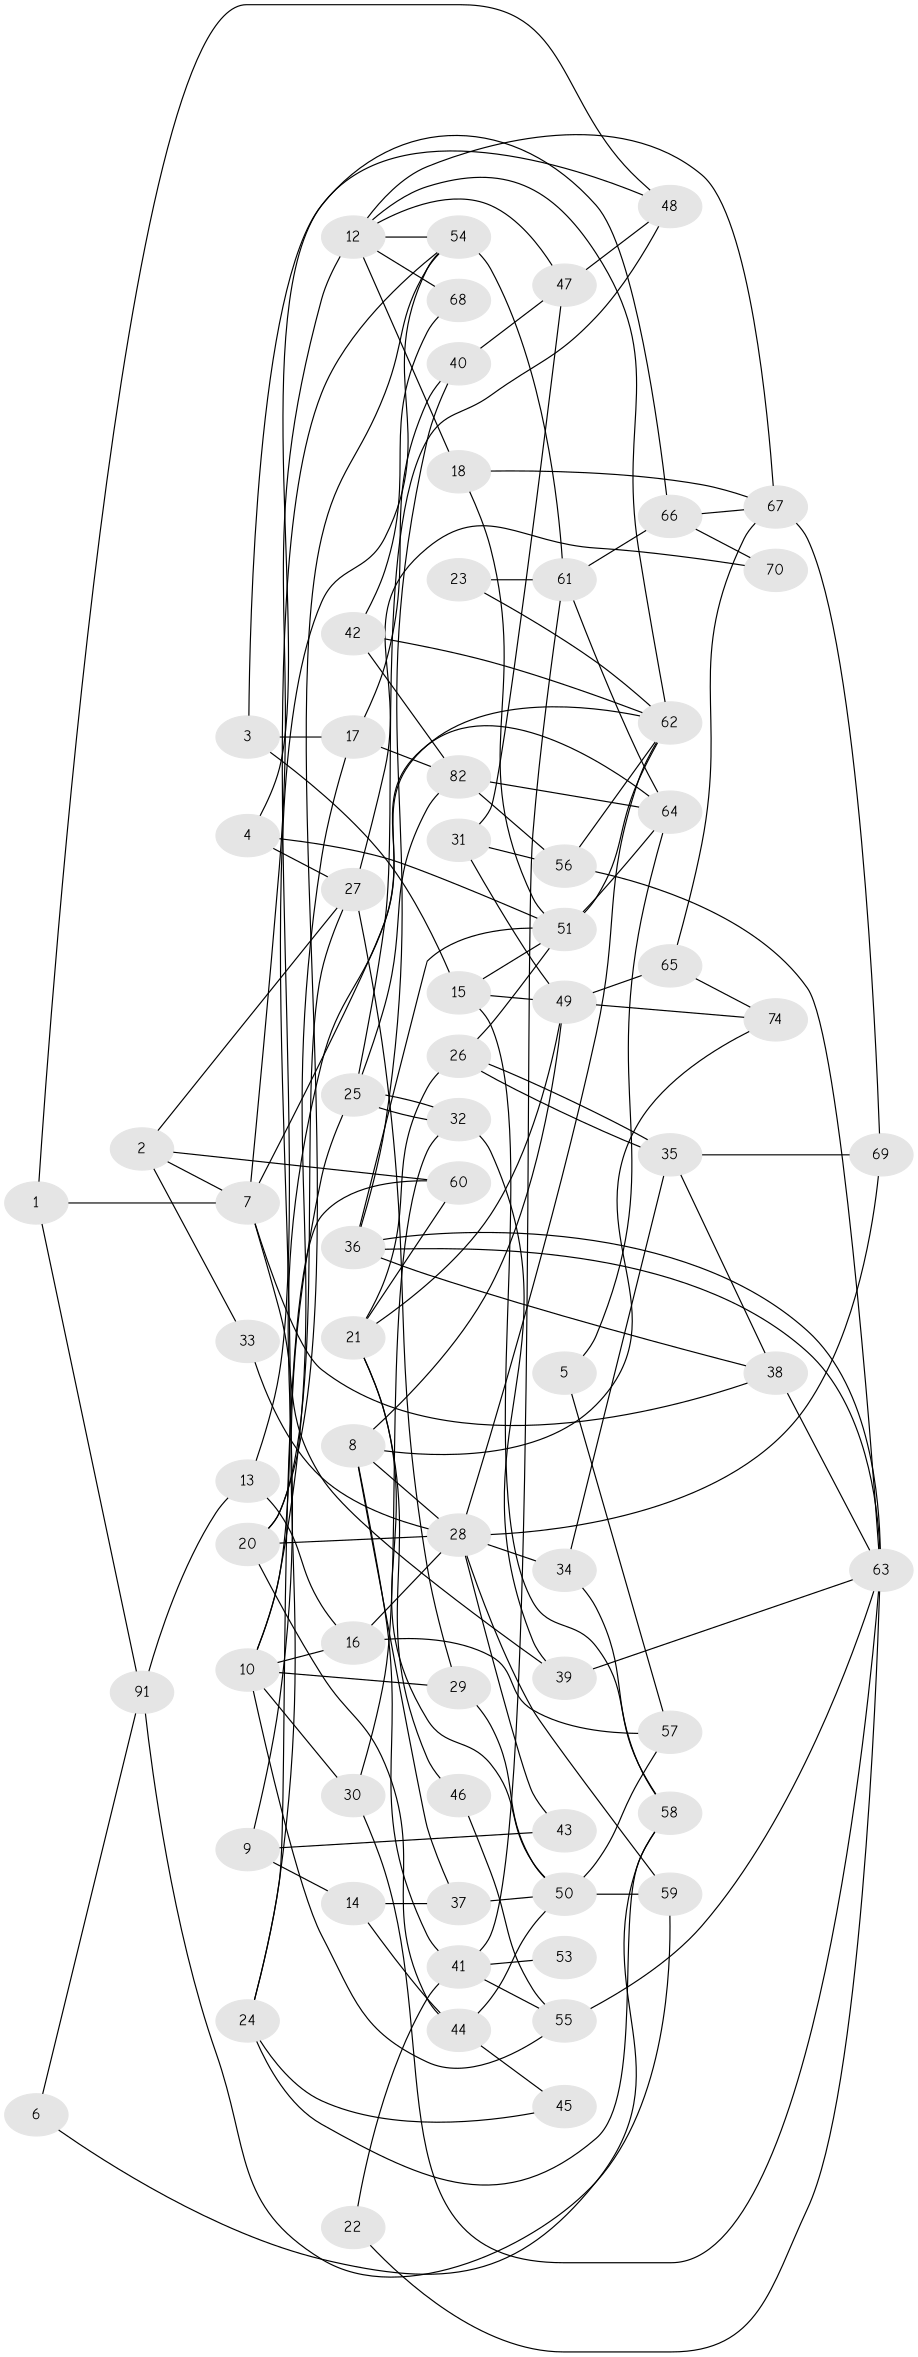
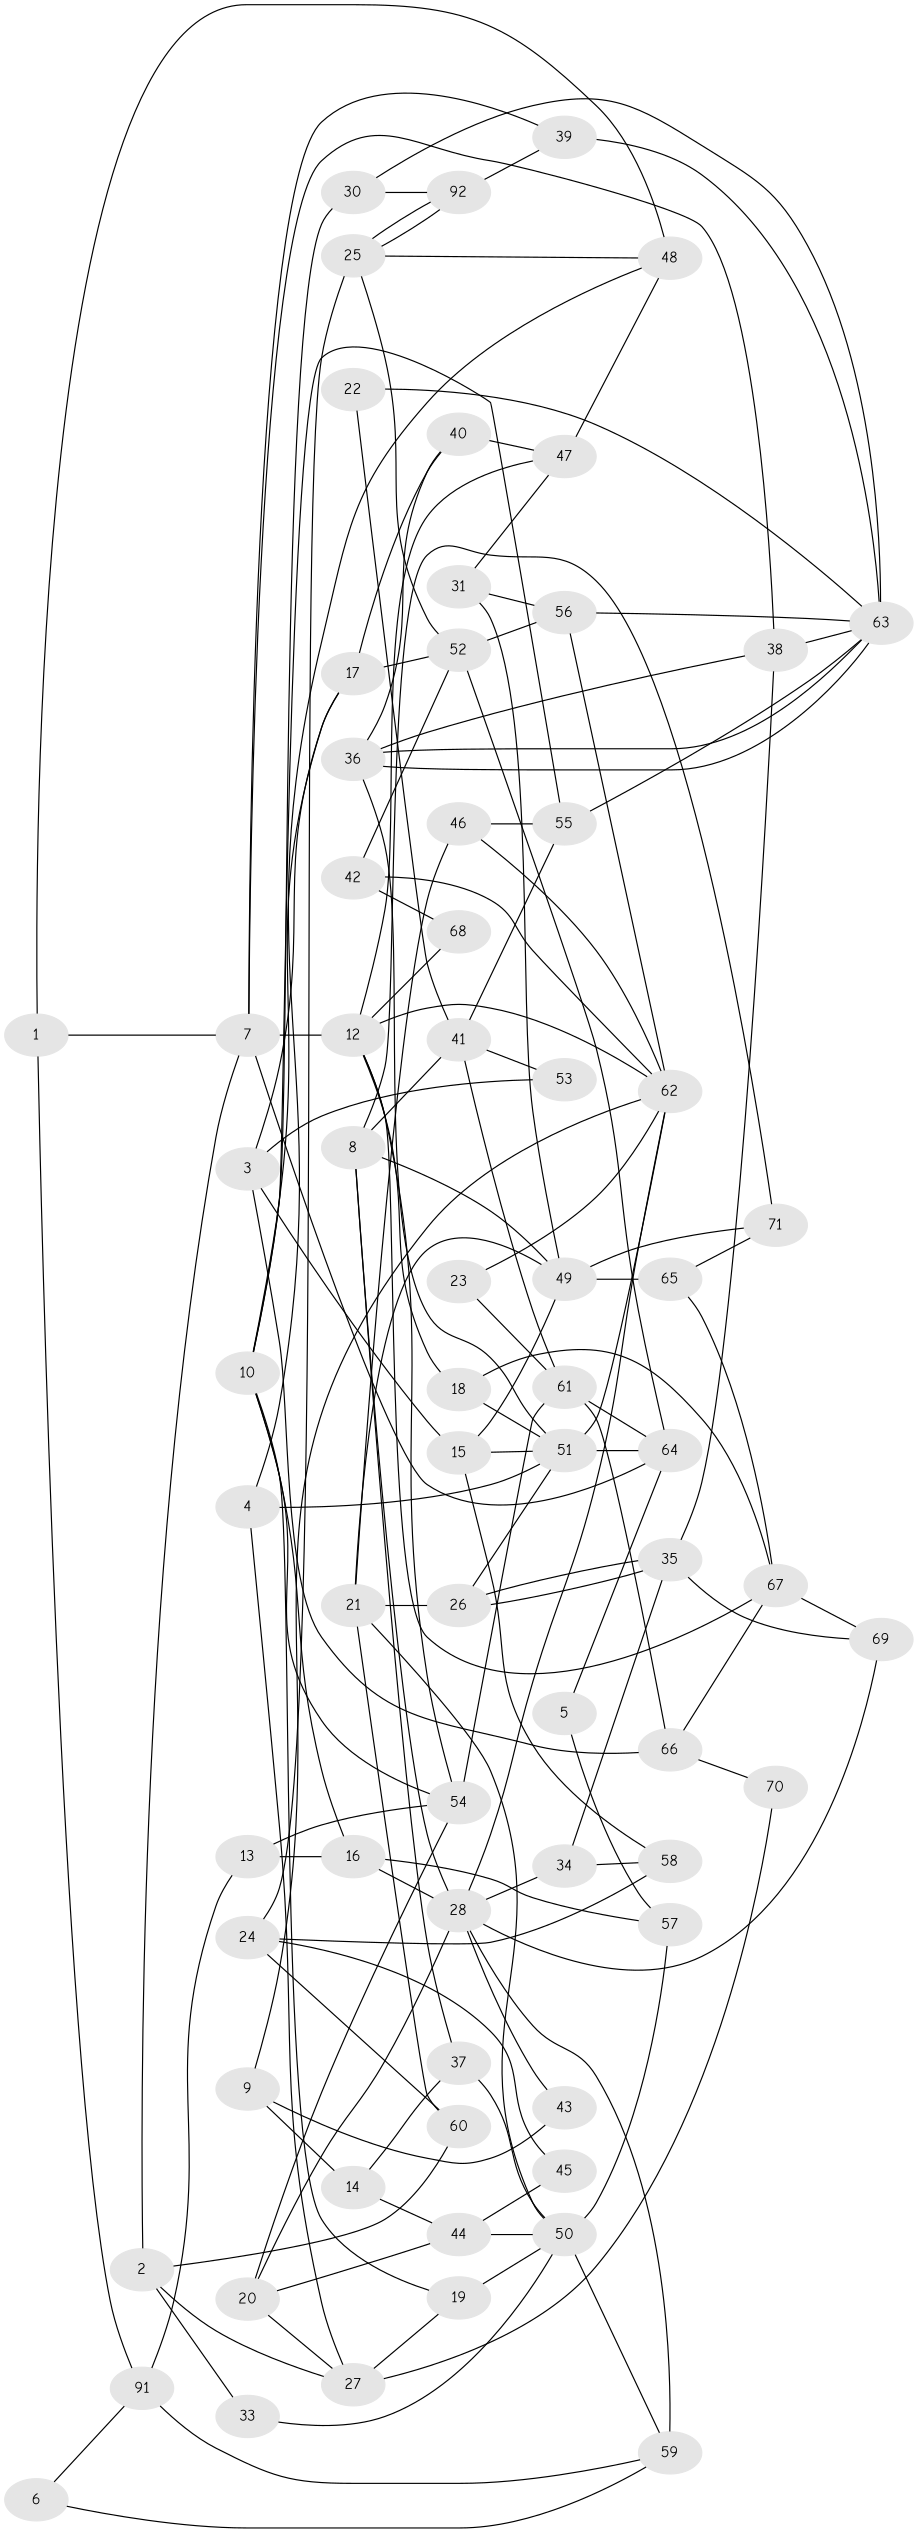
(459, 777) -> (459, 650)
none -> (589, 942)
(776, 1020) -> (776, 1225)
none -> (366, 1102)
(459, 1120) -> (459, 192)
(346, 1496) -> (441, 2385)
(459, 1688) -> (459, 2298)
(484, 2266) -> (362, 2528)
